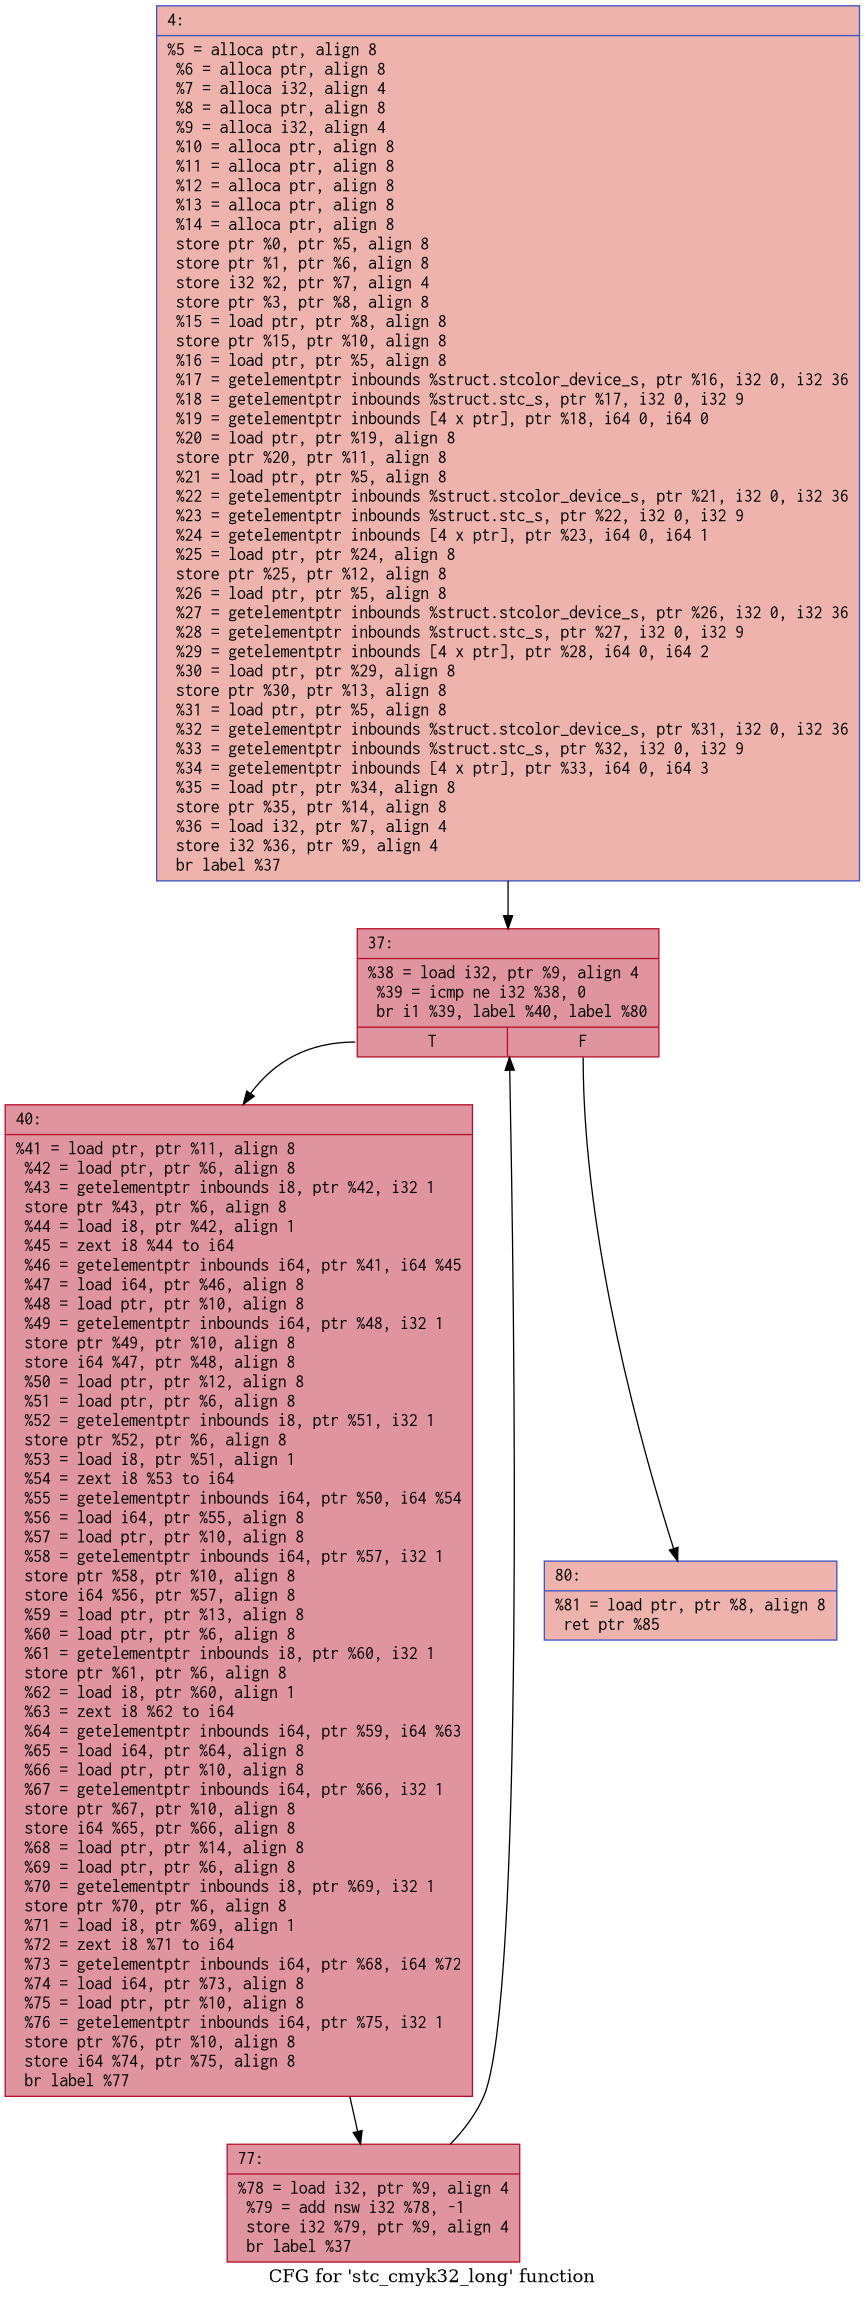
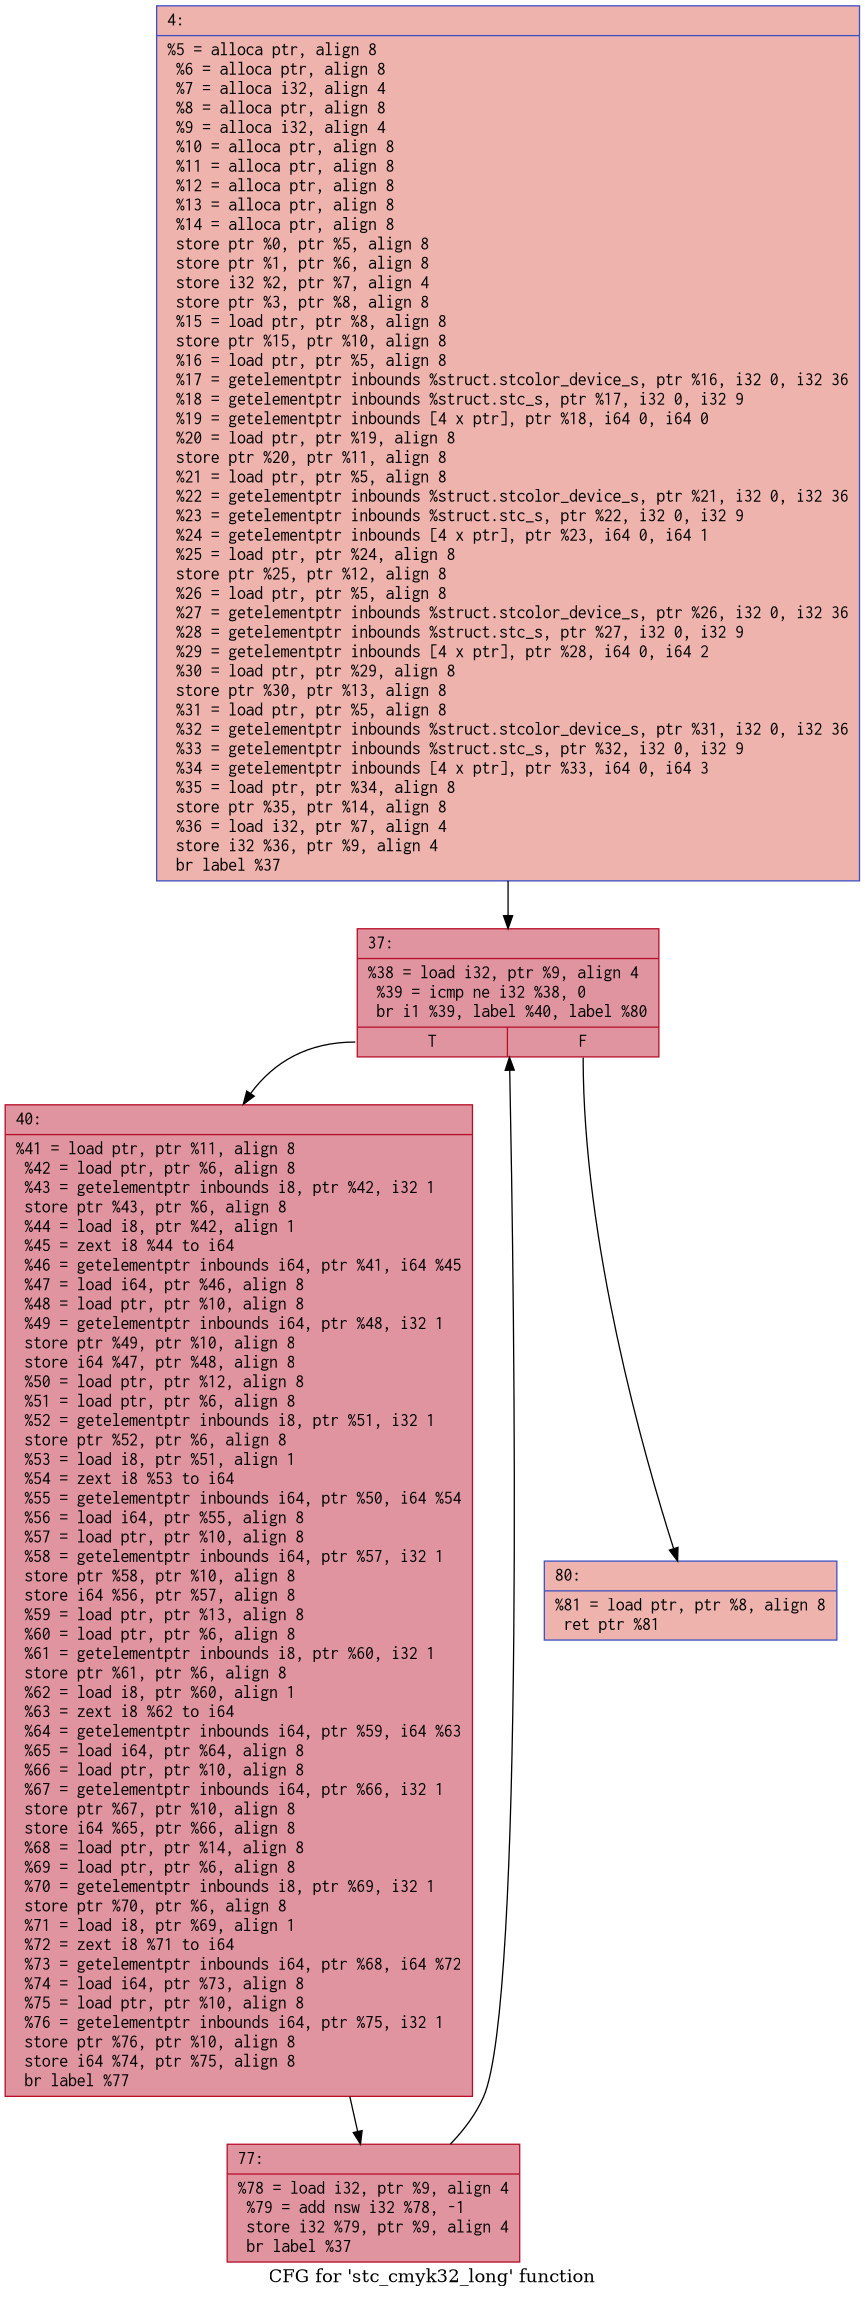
(608, 1625) -> (608, 1625)
